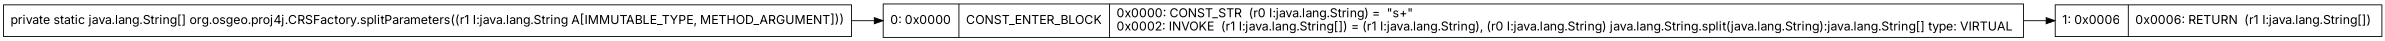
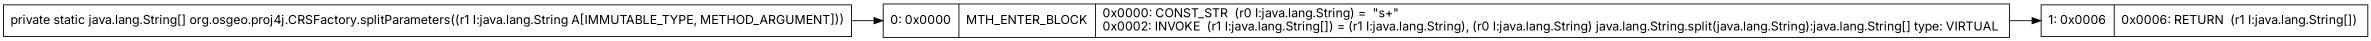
(1034, 20) -> (1027, 20)
